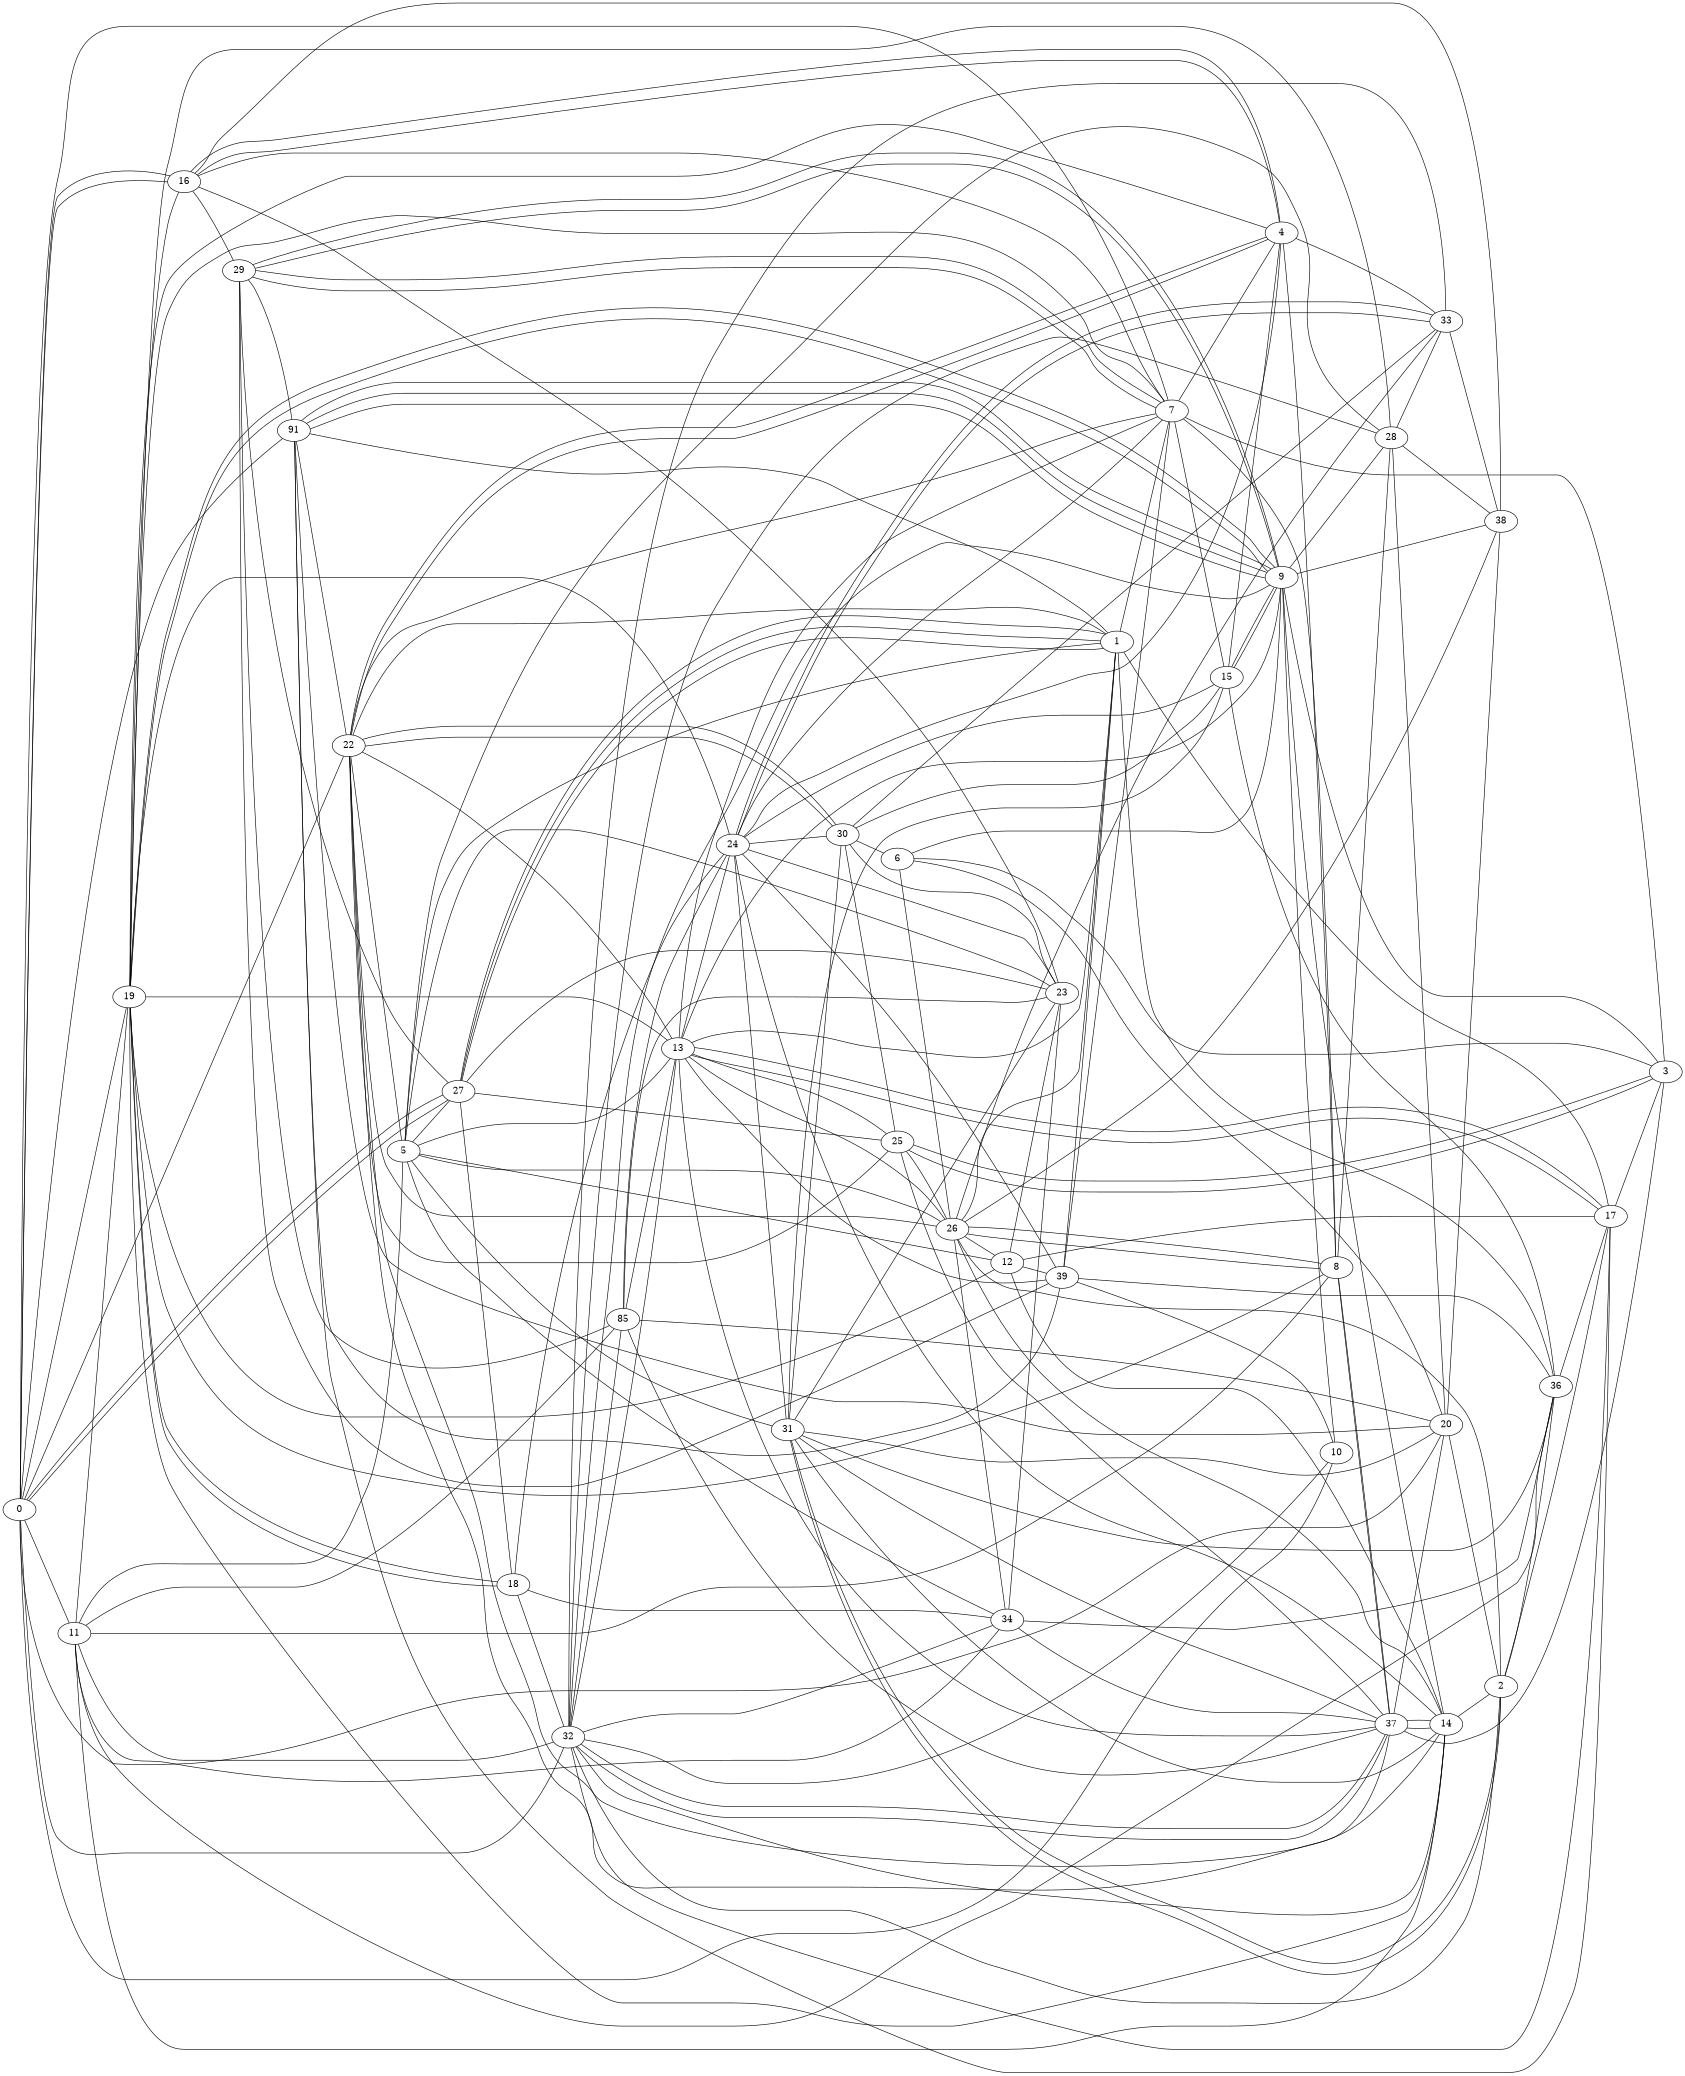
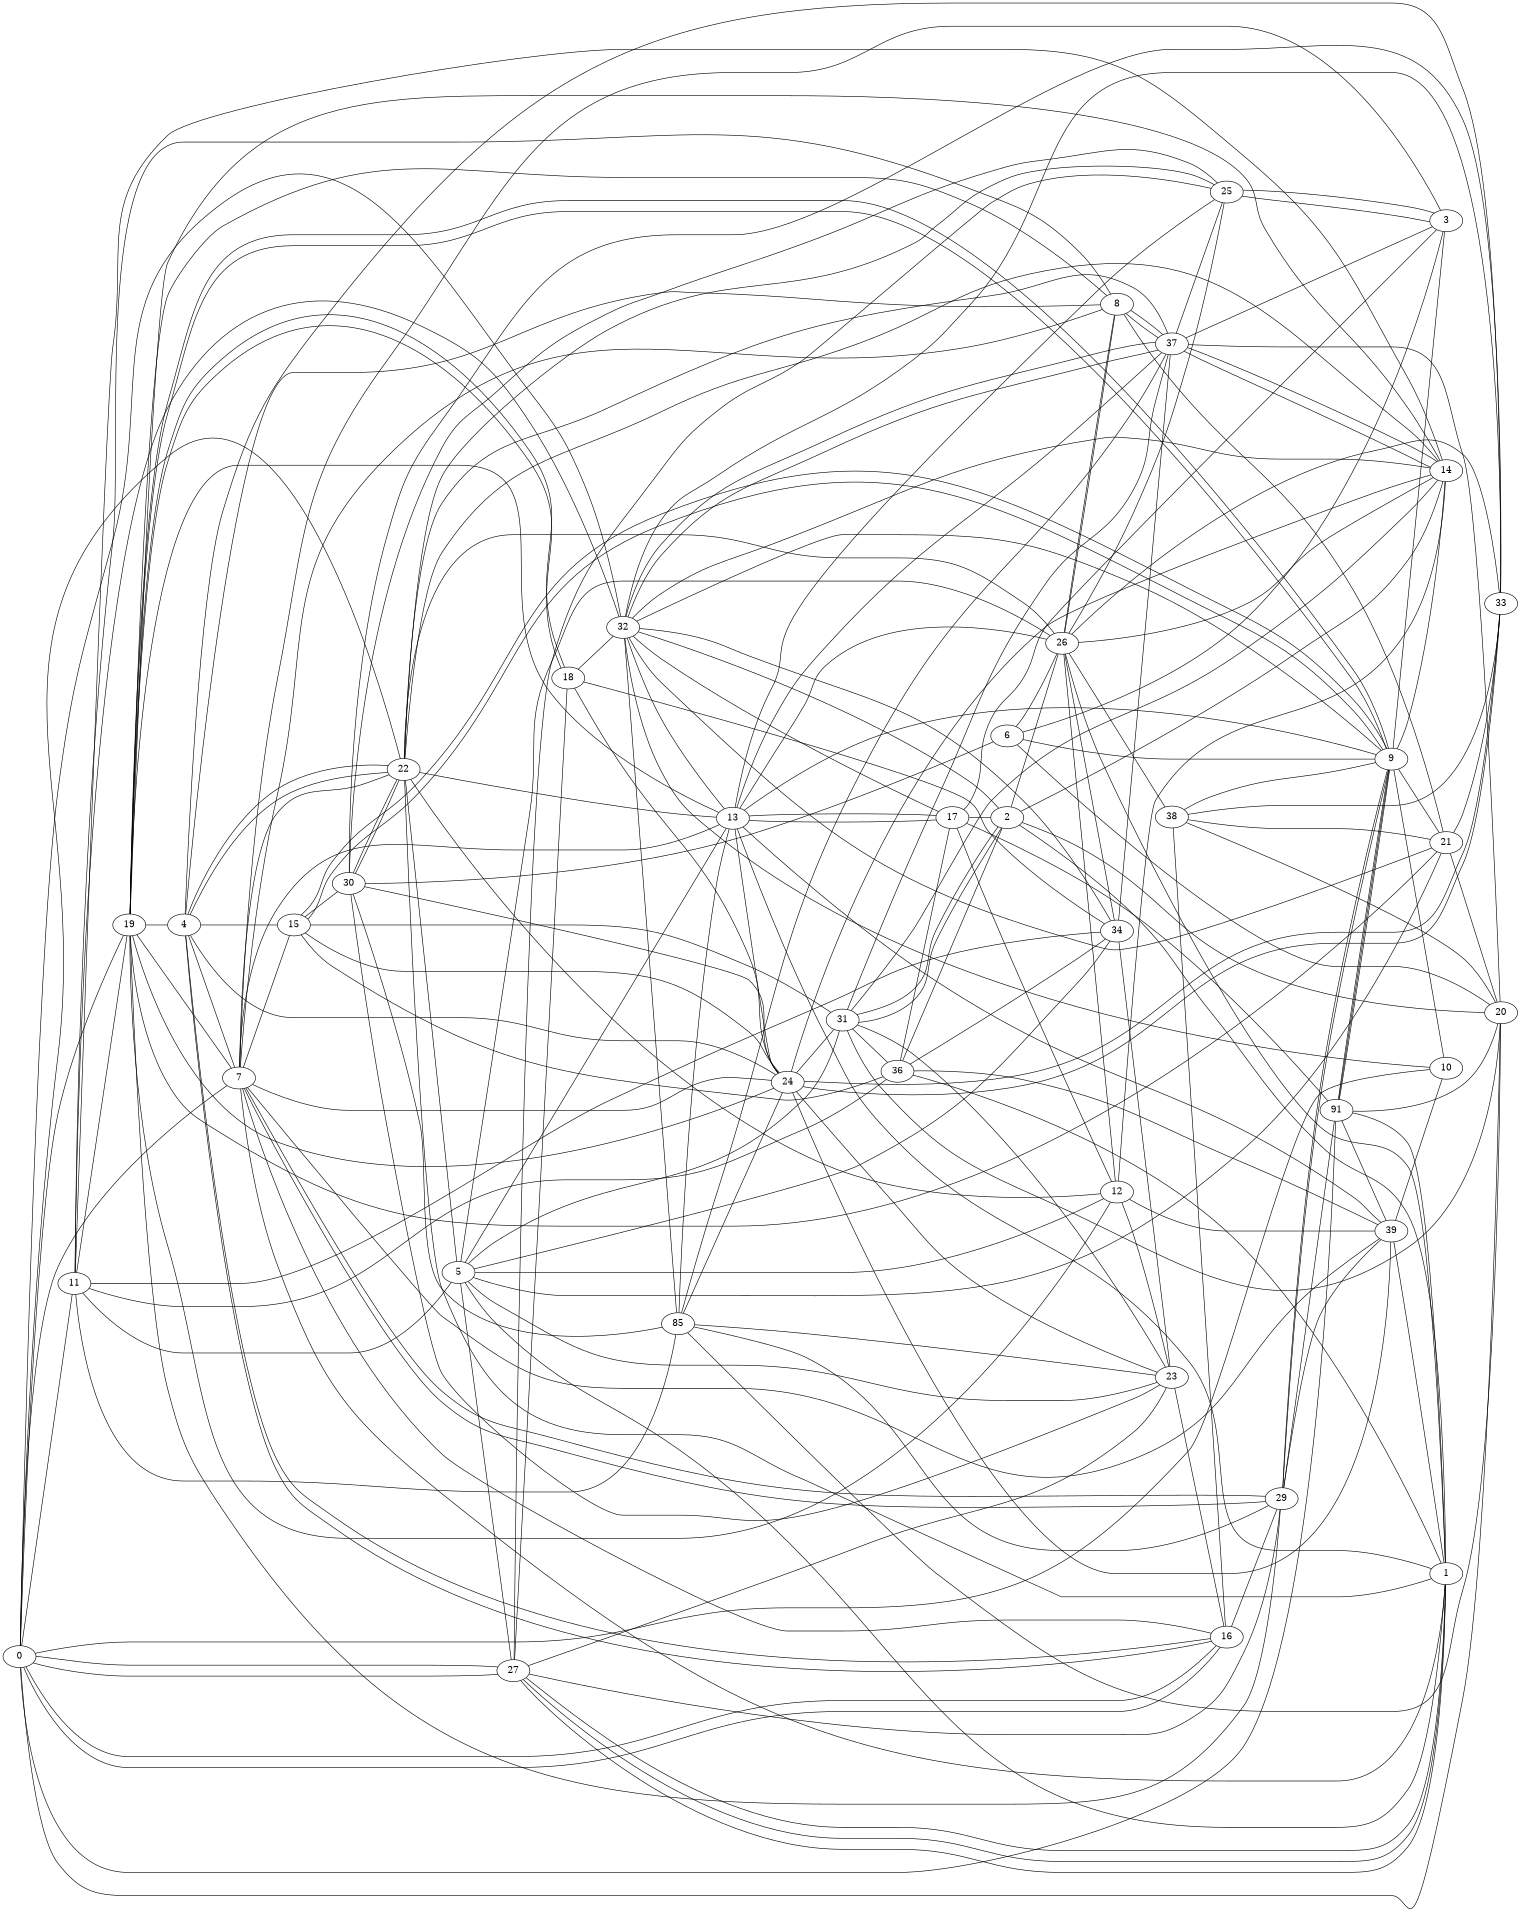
(1391, 438) -> (1446, 843)
(139, 587) -> (507, 1761)
(321, 588) -> (717, 1102)
(1351, 951) -> (1347, 1166)
(814, 1147) -> (427, 1237)
